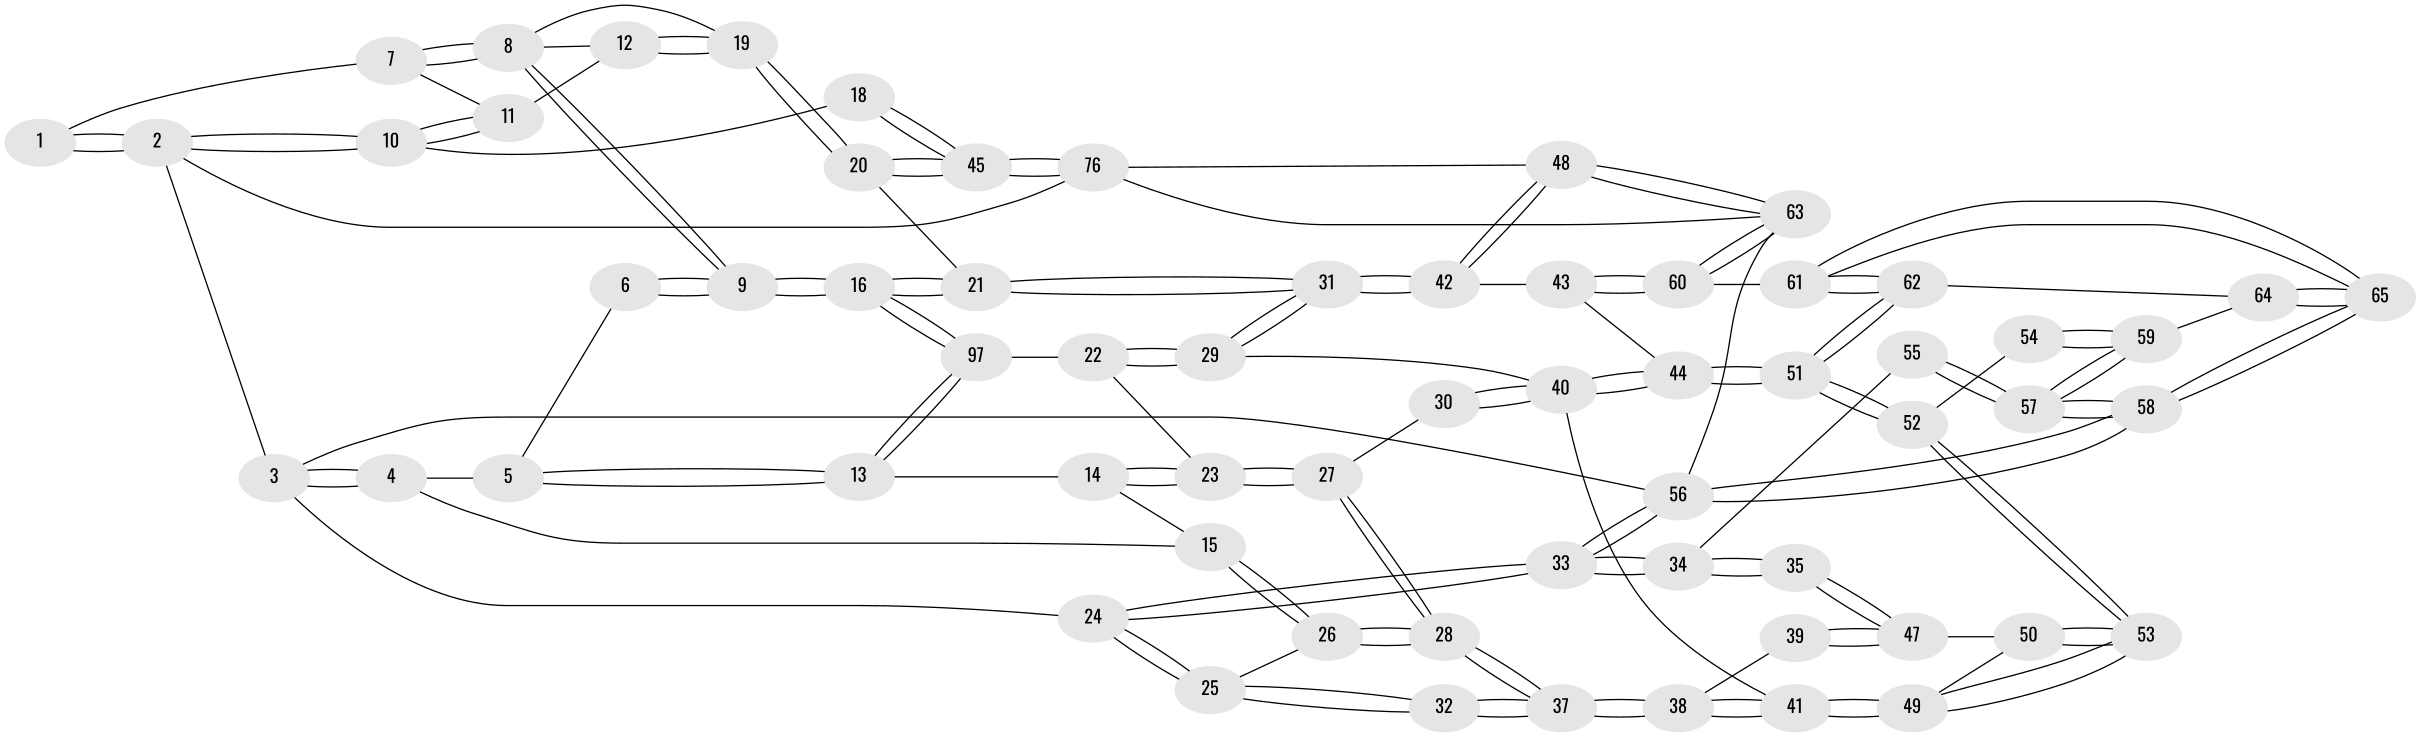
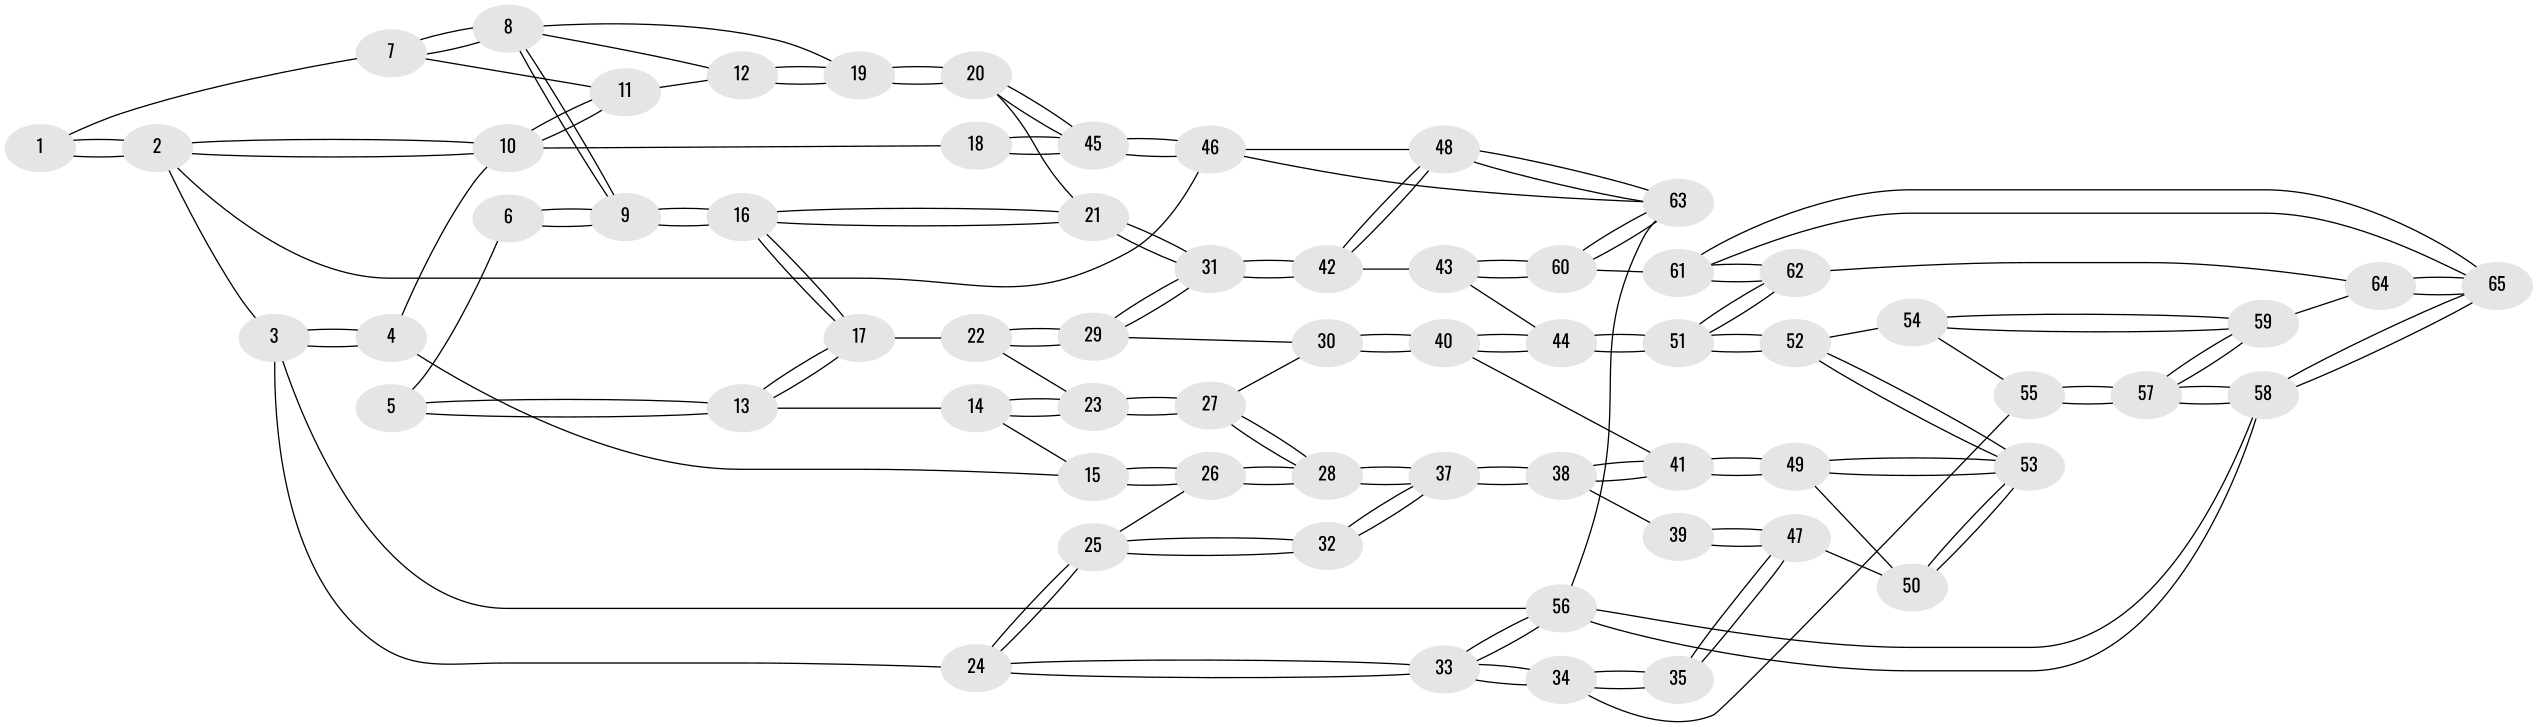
(1093, 167) -> (1210, 149)
(976, 357) -> (859, 338)
none -> (1971, 359)
(1388, 360) -> (1210, 340)
(450, 478) -> (439, 238)
